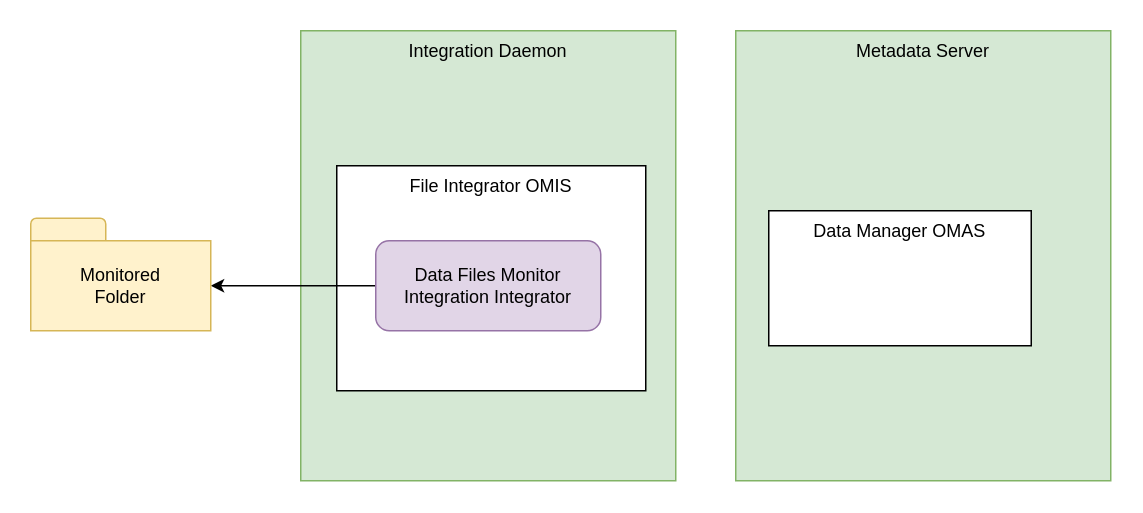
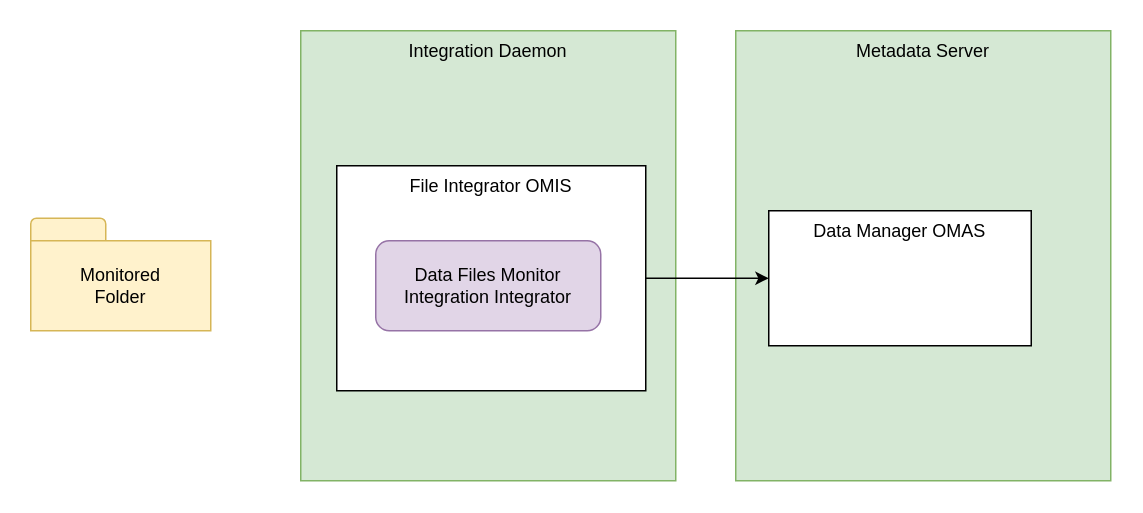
none -> (702, 278)
(299, 286) -> none
